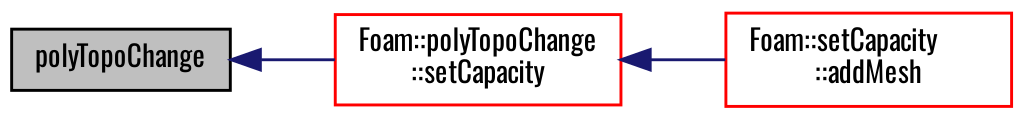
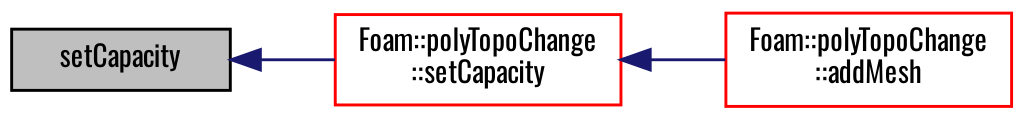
(121, 60) -> (121, 60)
(869, 60) -> (869, 60)
